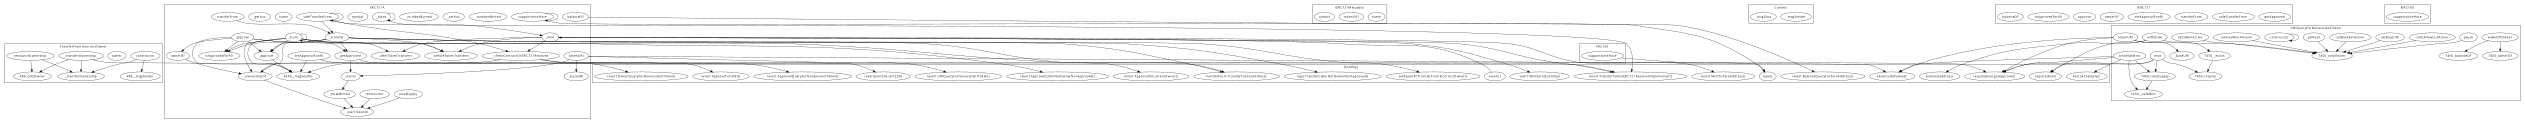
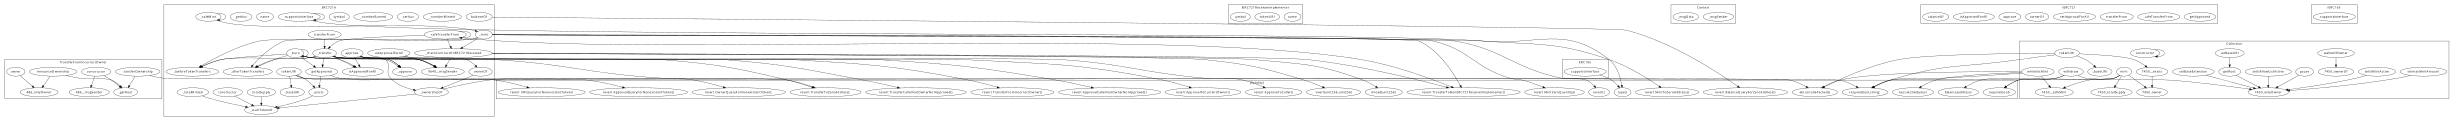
(1350, 8) -> (1266, 8)
(381, 17) -> (208, 17)
(2316, 28) -> (2234, 44)
(1029, 39) -> (1048, 37)
(2363, 46) -> (2230, 61)
(245, 48) -> none
(2458, 56) -> none
none -> (286, 58)
(57, 64) -> (26, 81)
(281, 65) -> (384, 58)
(2141, 65) -> none
(81, 76) -> (126, 92)
(1237, 76) -> (825, 92)
(1333, 76) -> (916, 92)
(1433, 76) -> (1012, 92)
(1995, 76) -> (1865, 92)
(2205, 76) -> (2152, 92)
(346, 84) -> (295, 102)
(2150, 84) -> (2085, 81)
none -> (1384, 92)
